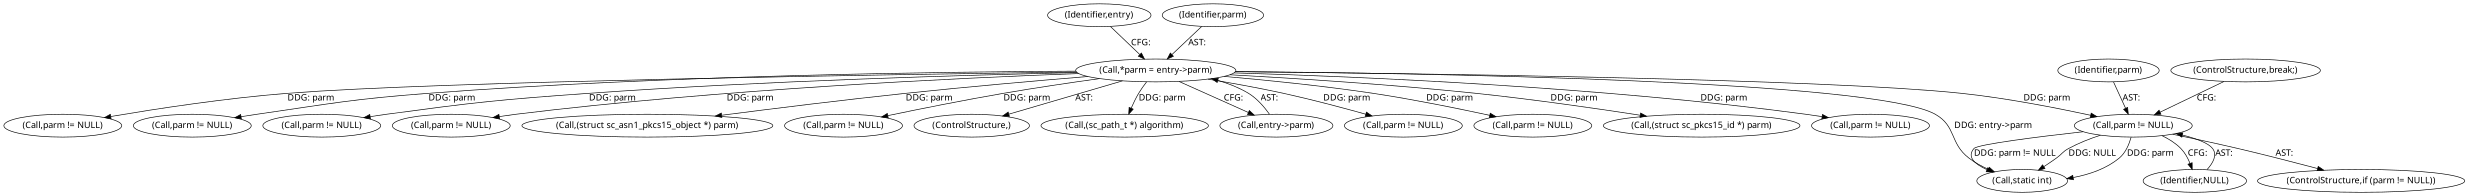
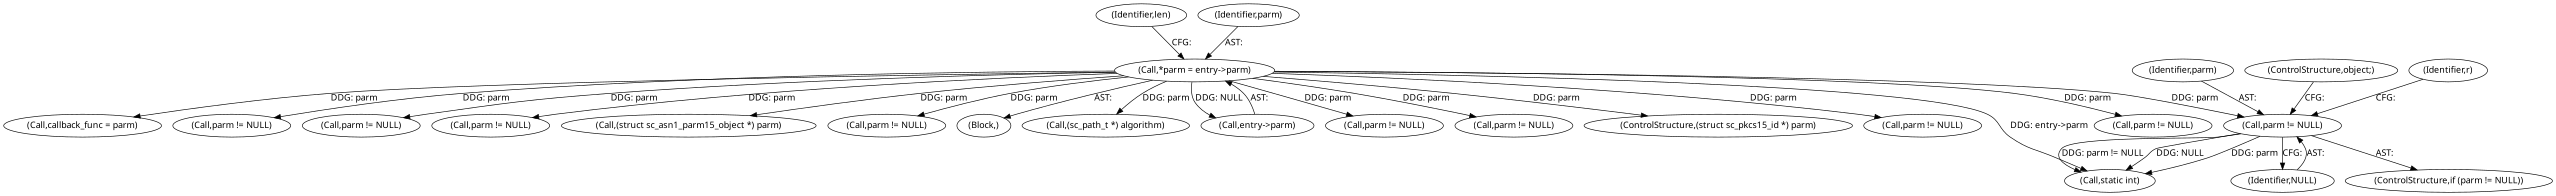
(1099, 15) -> (1141, 15)
(2246, 70) -> (2321, 70)
none -> (2448, 70)
(1235, 98) -> (1219, 98)
none -> (83, 126)
(647, 126) -> (689, 126)
(972, 126) -> (984, 126)
(1702, 126) -> (1718, 126)
